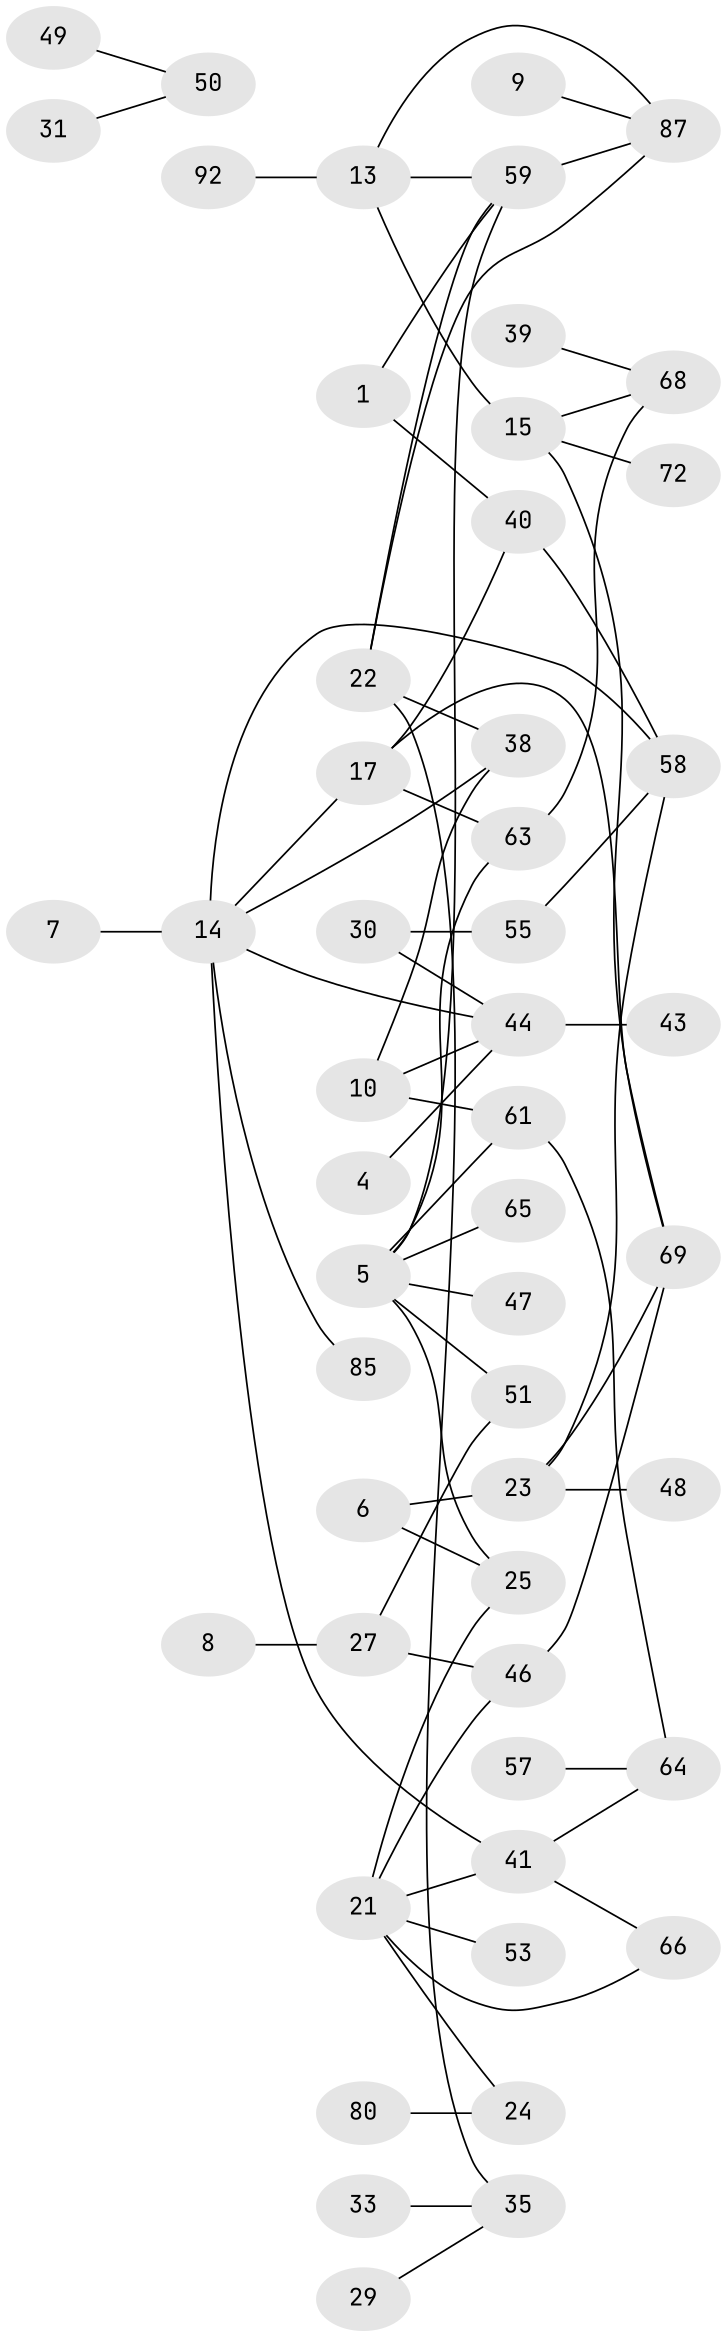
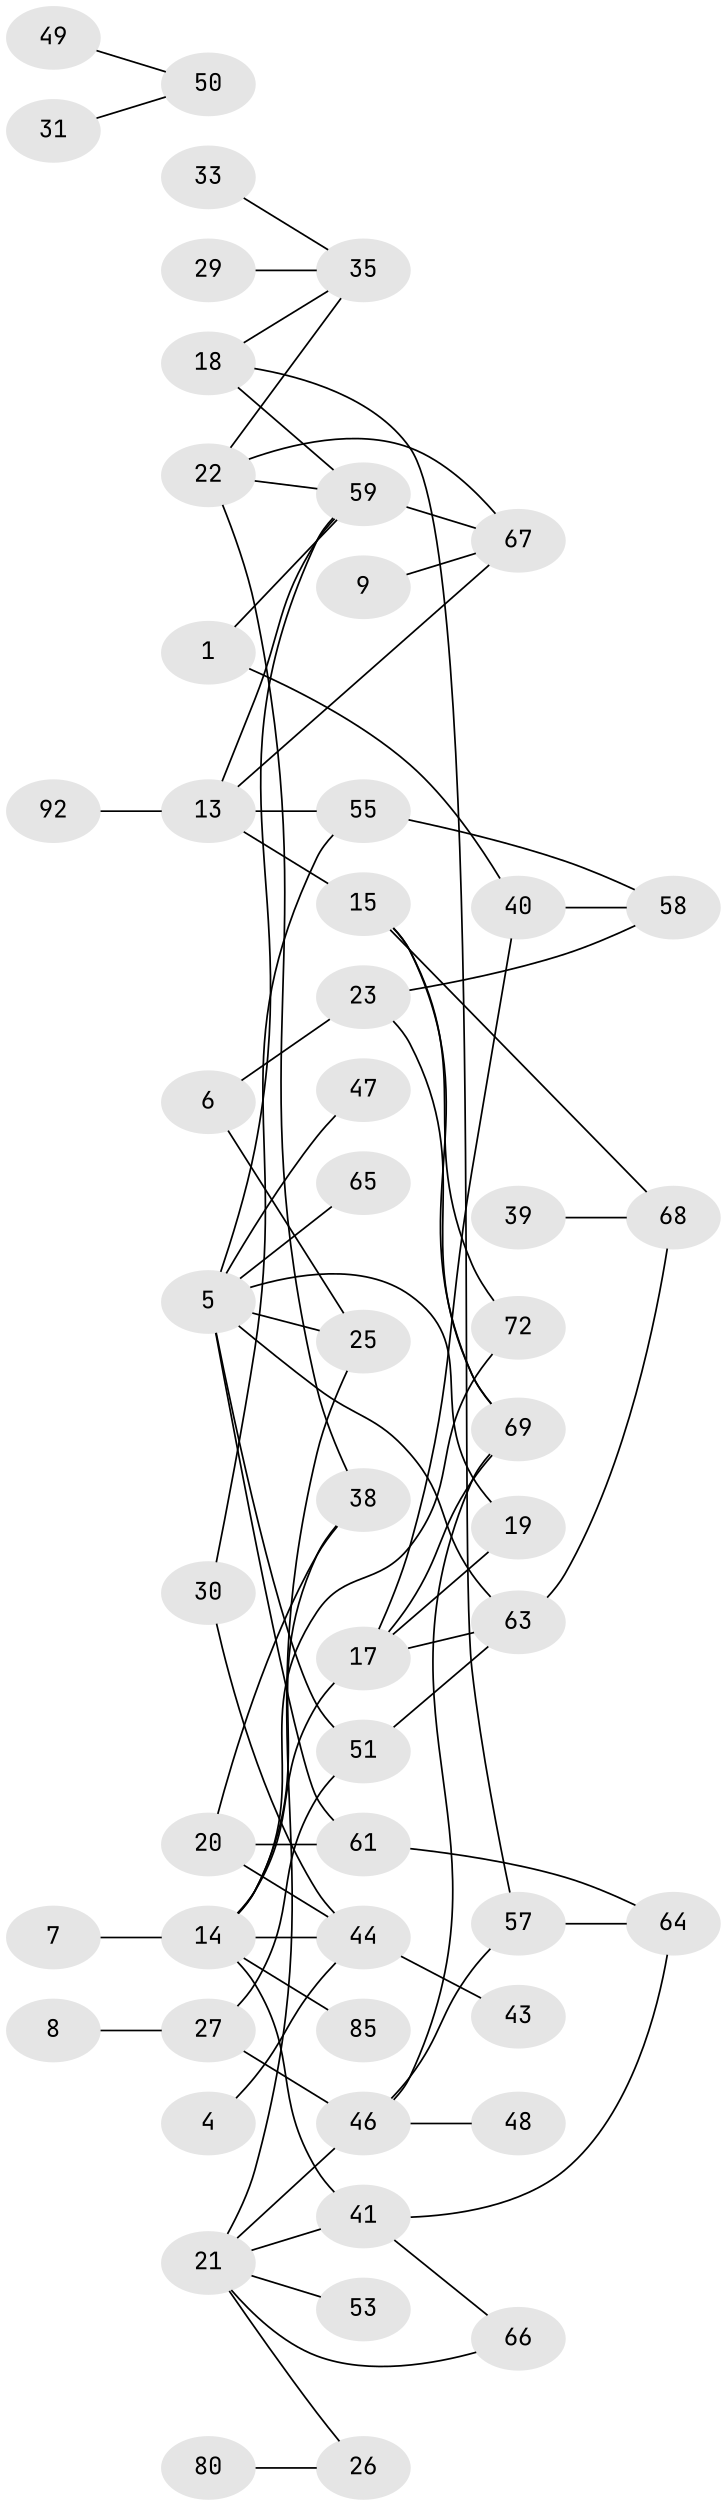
(673, 131) -> (518, 541)
none -> (208, 363)
(351, 625) -> (320, 1608)
none -> (294, 811)
(363, 1090) -> (208, 1844)
(596, 1490) -> (441, 2124)
none -> (518, 1528)
none -> (446, 1683)
none -> (441, 2024)
(518, 2113) -> (363, 2468)
